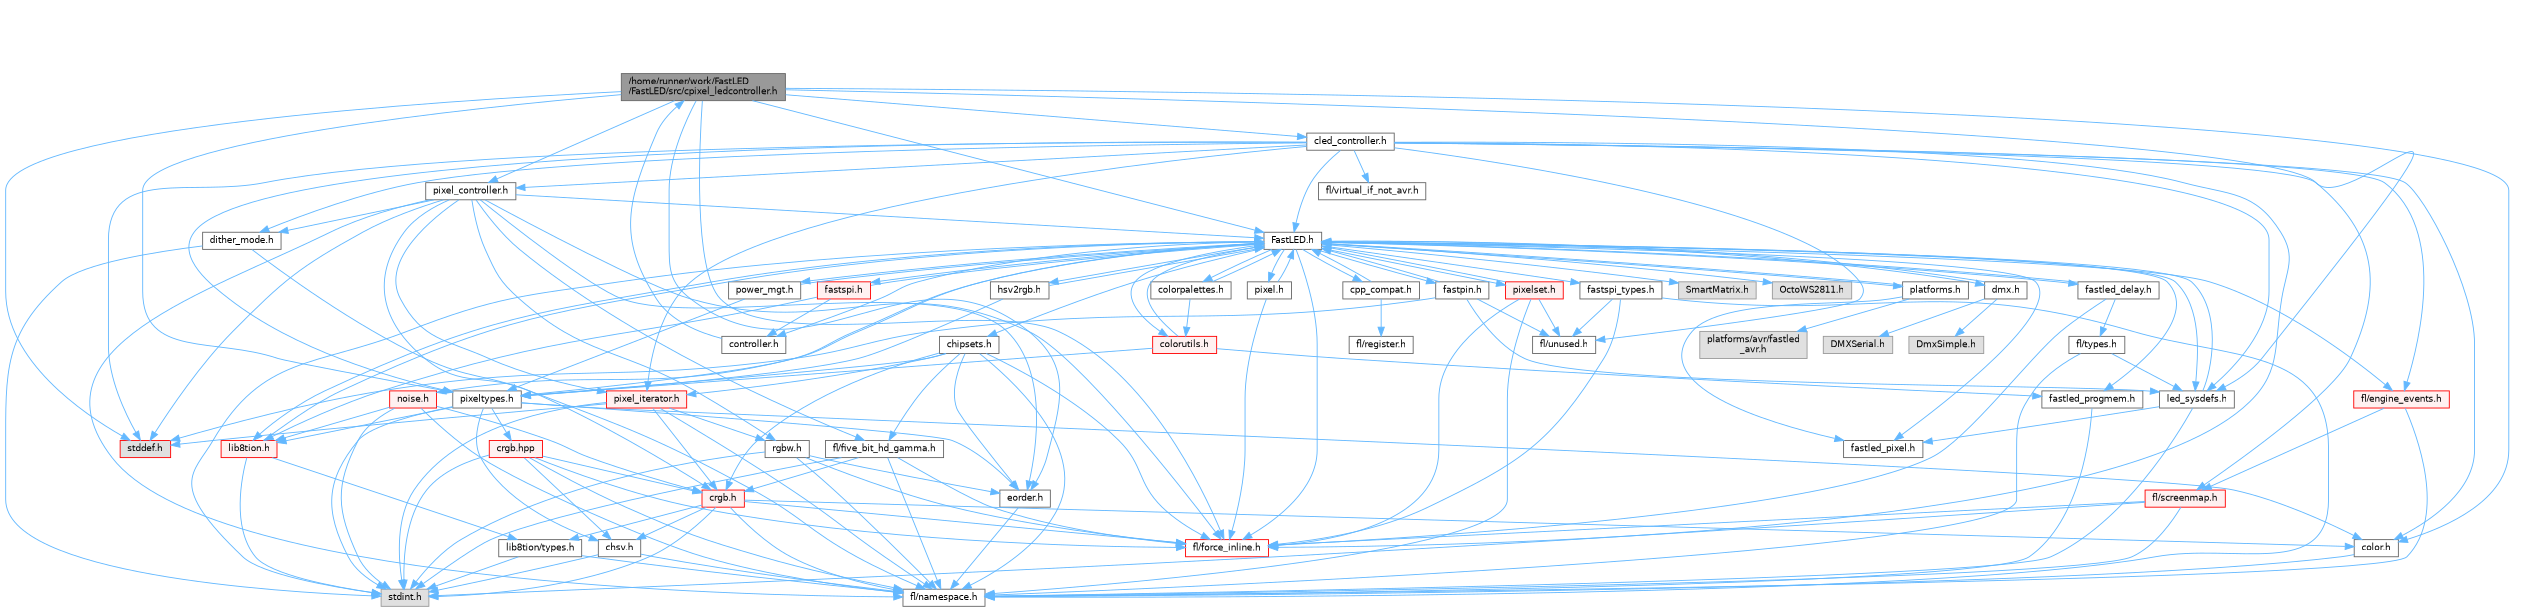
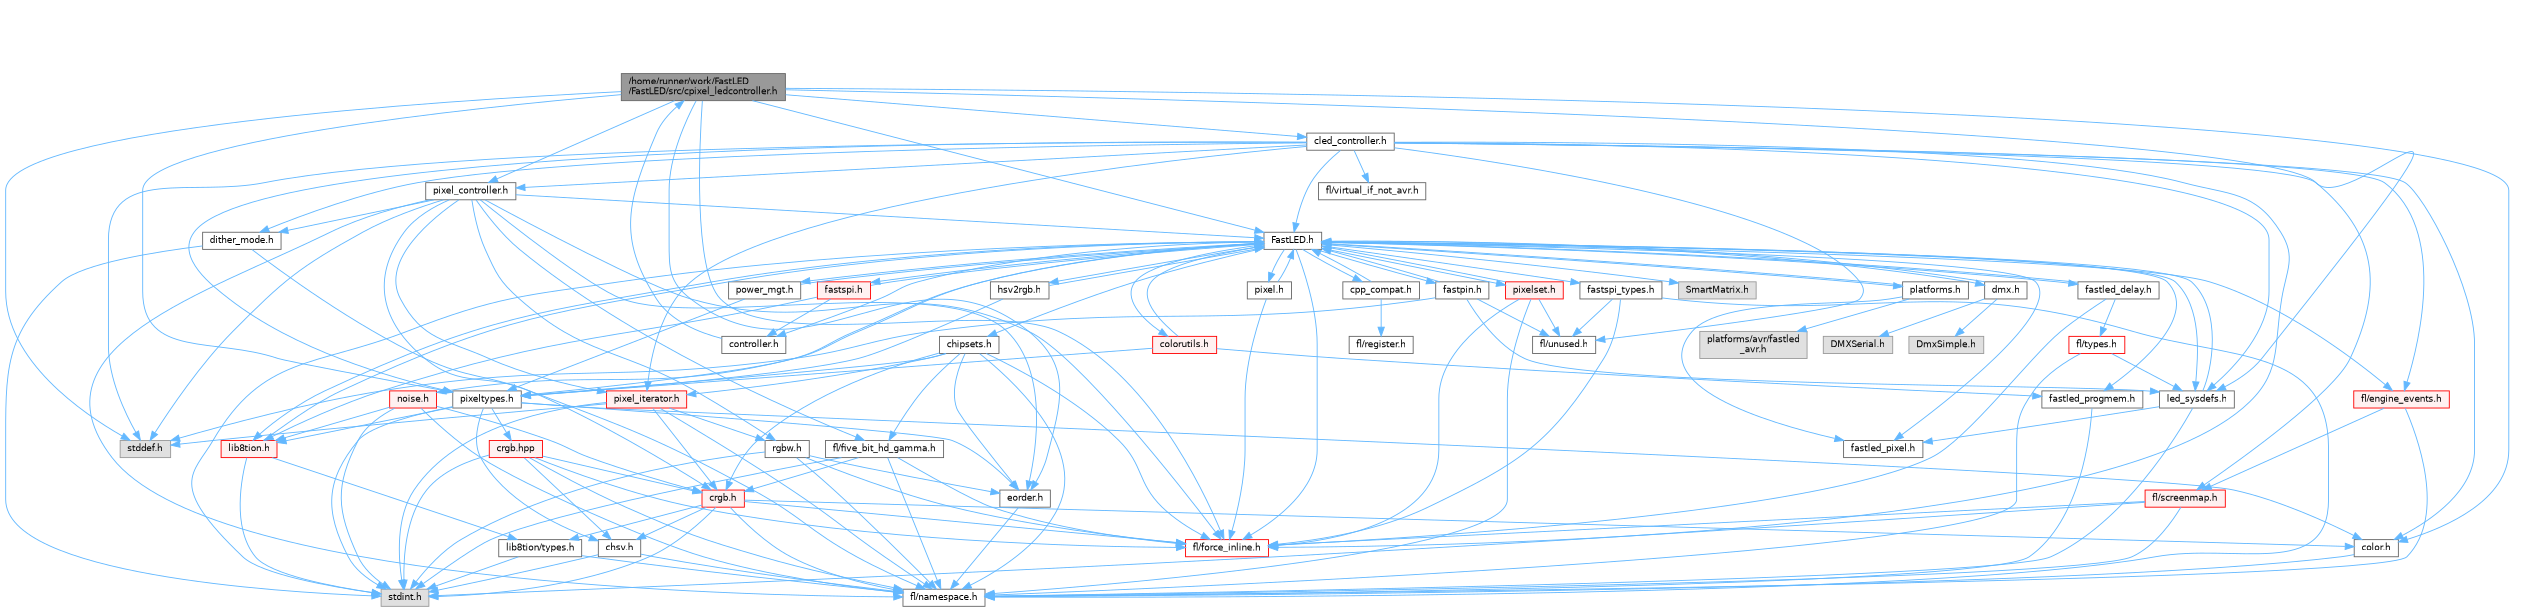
(1191, 290) -> none
(1812, 290) -> none
(2097, 345) -> (2097, 345)
(145, 449) -> (145, 449)
